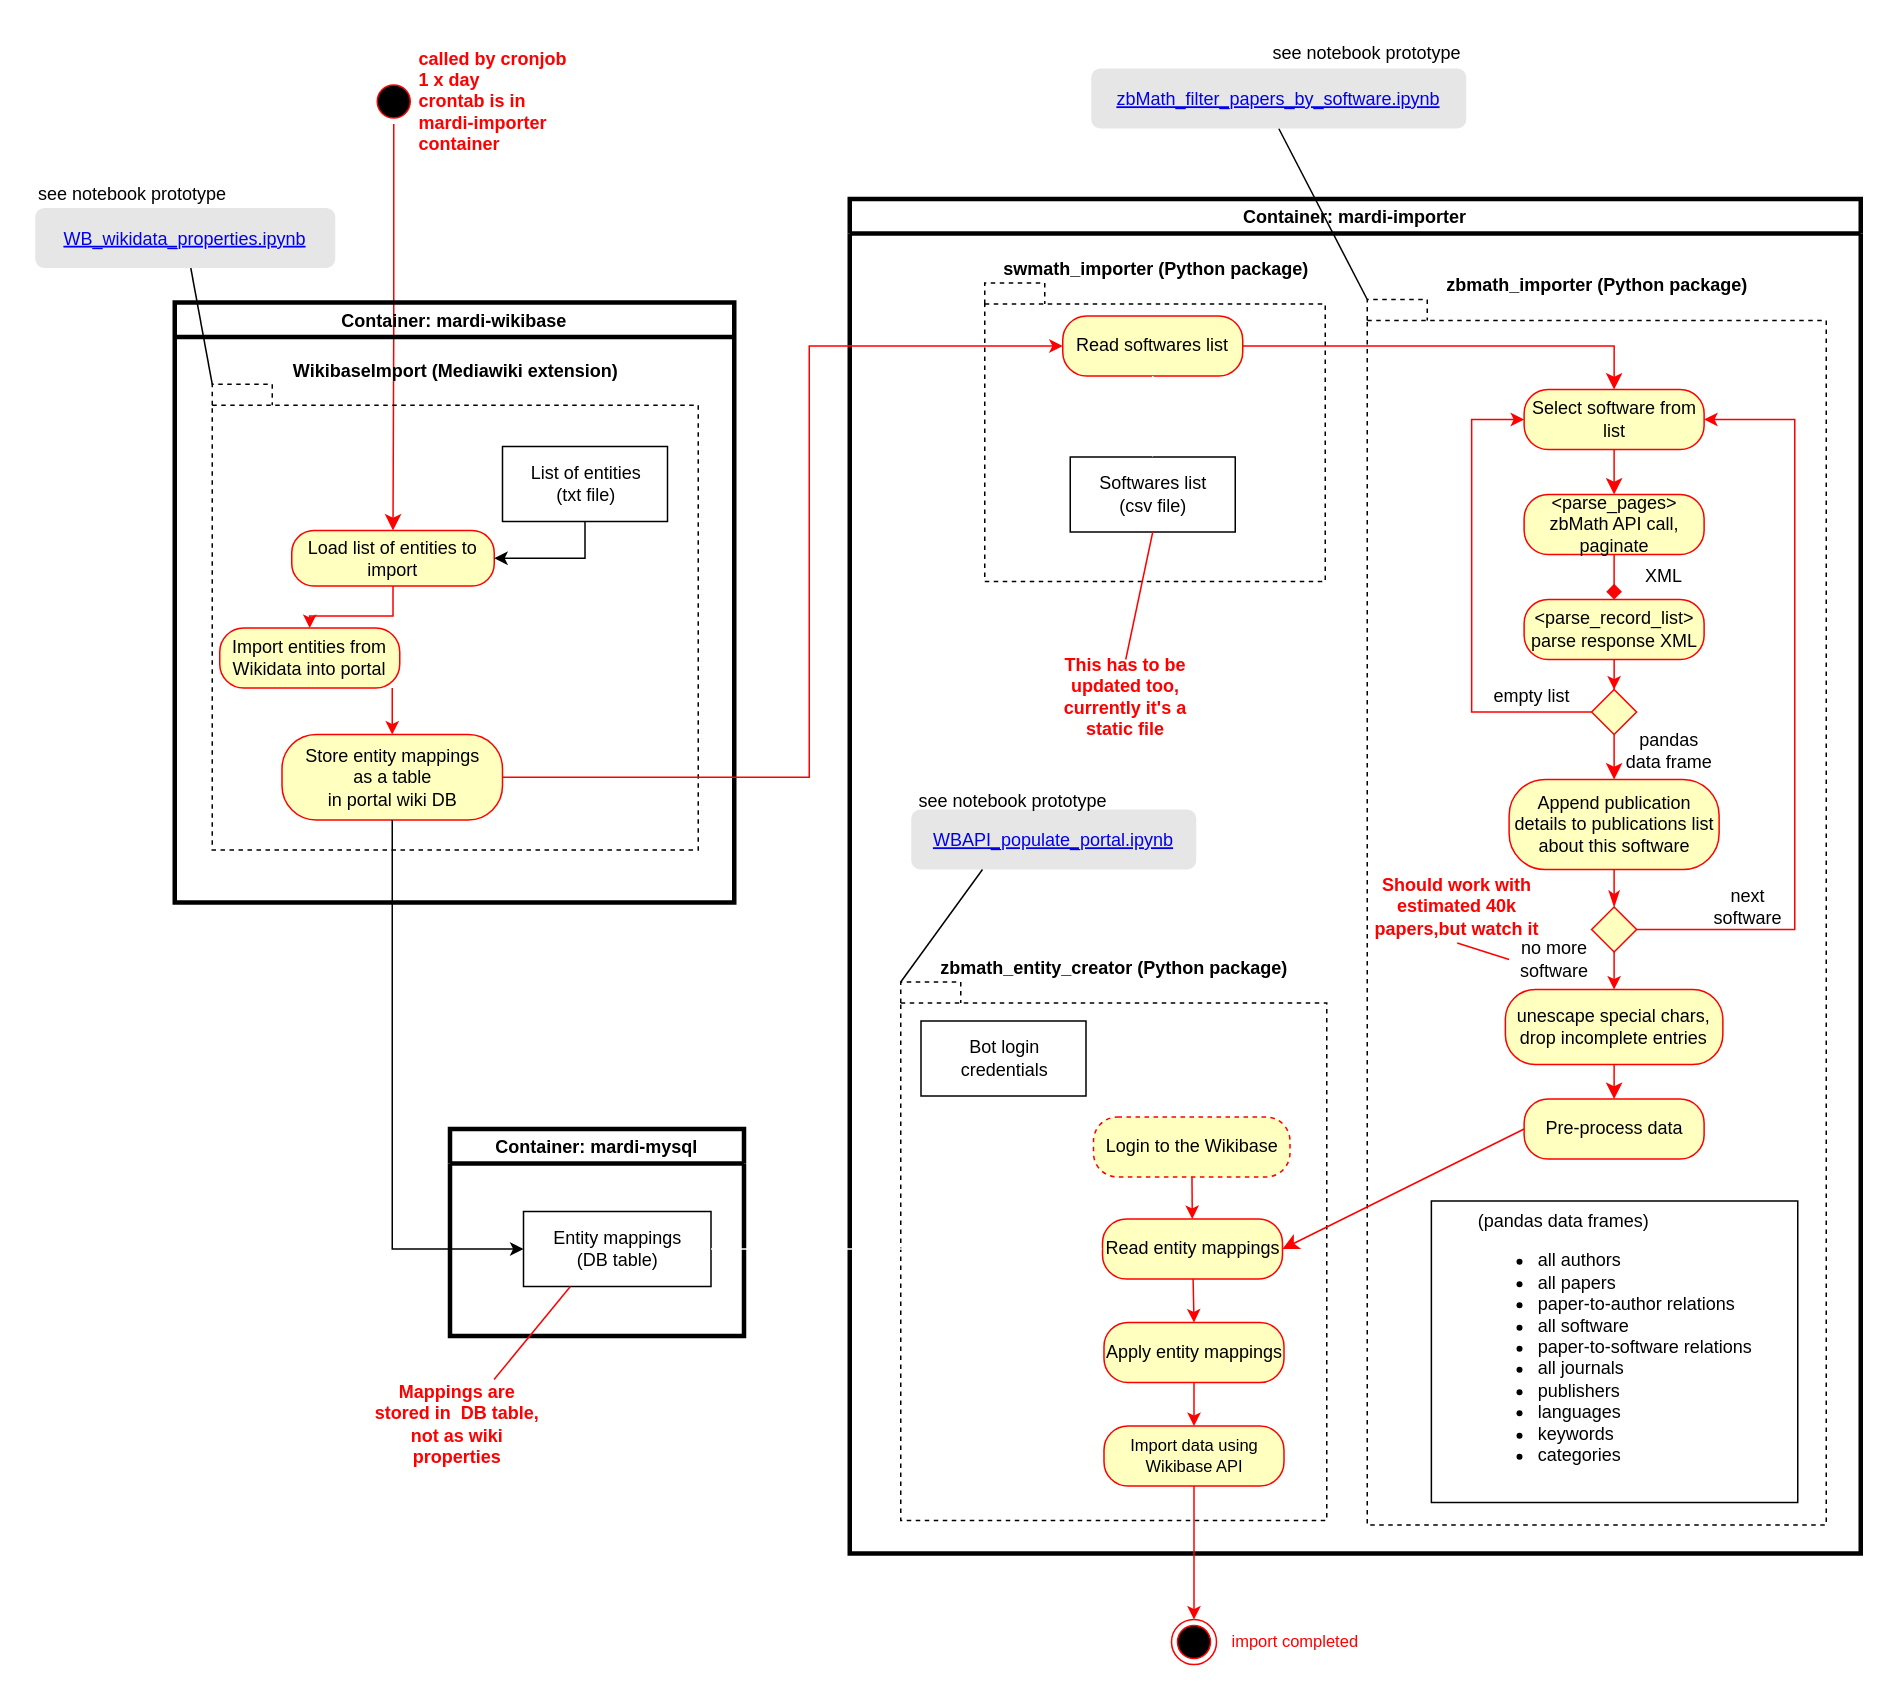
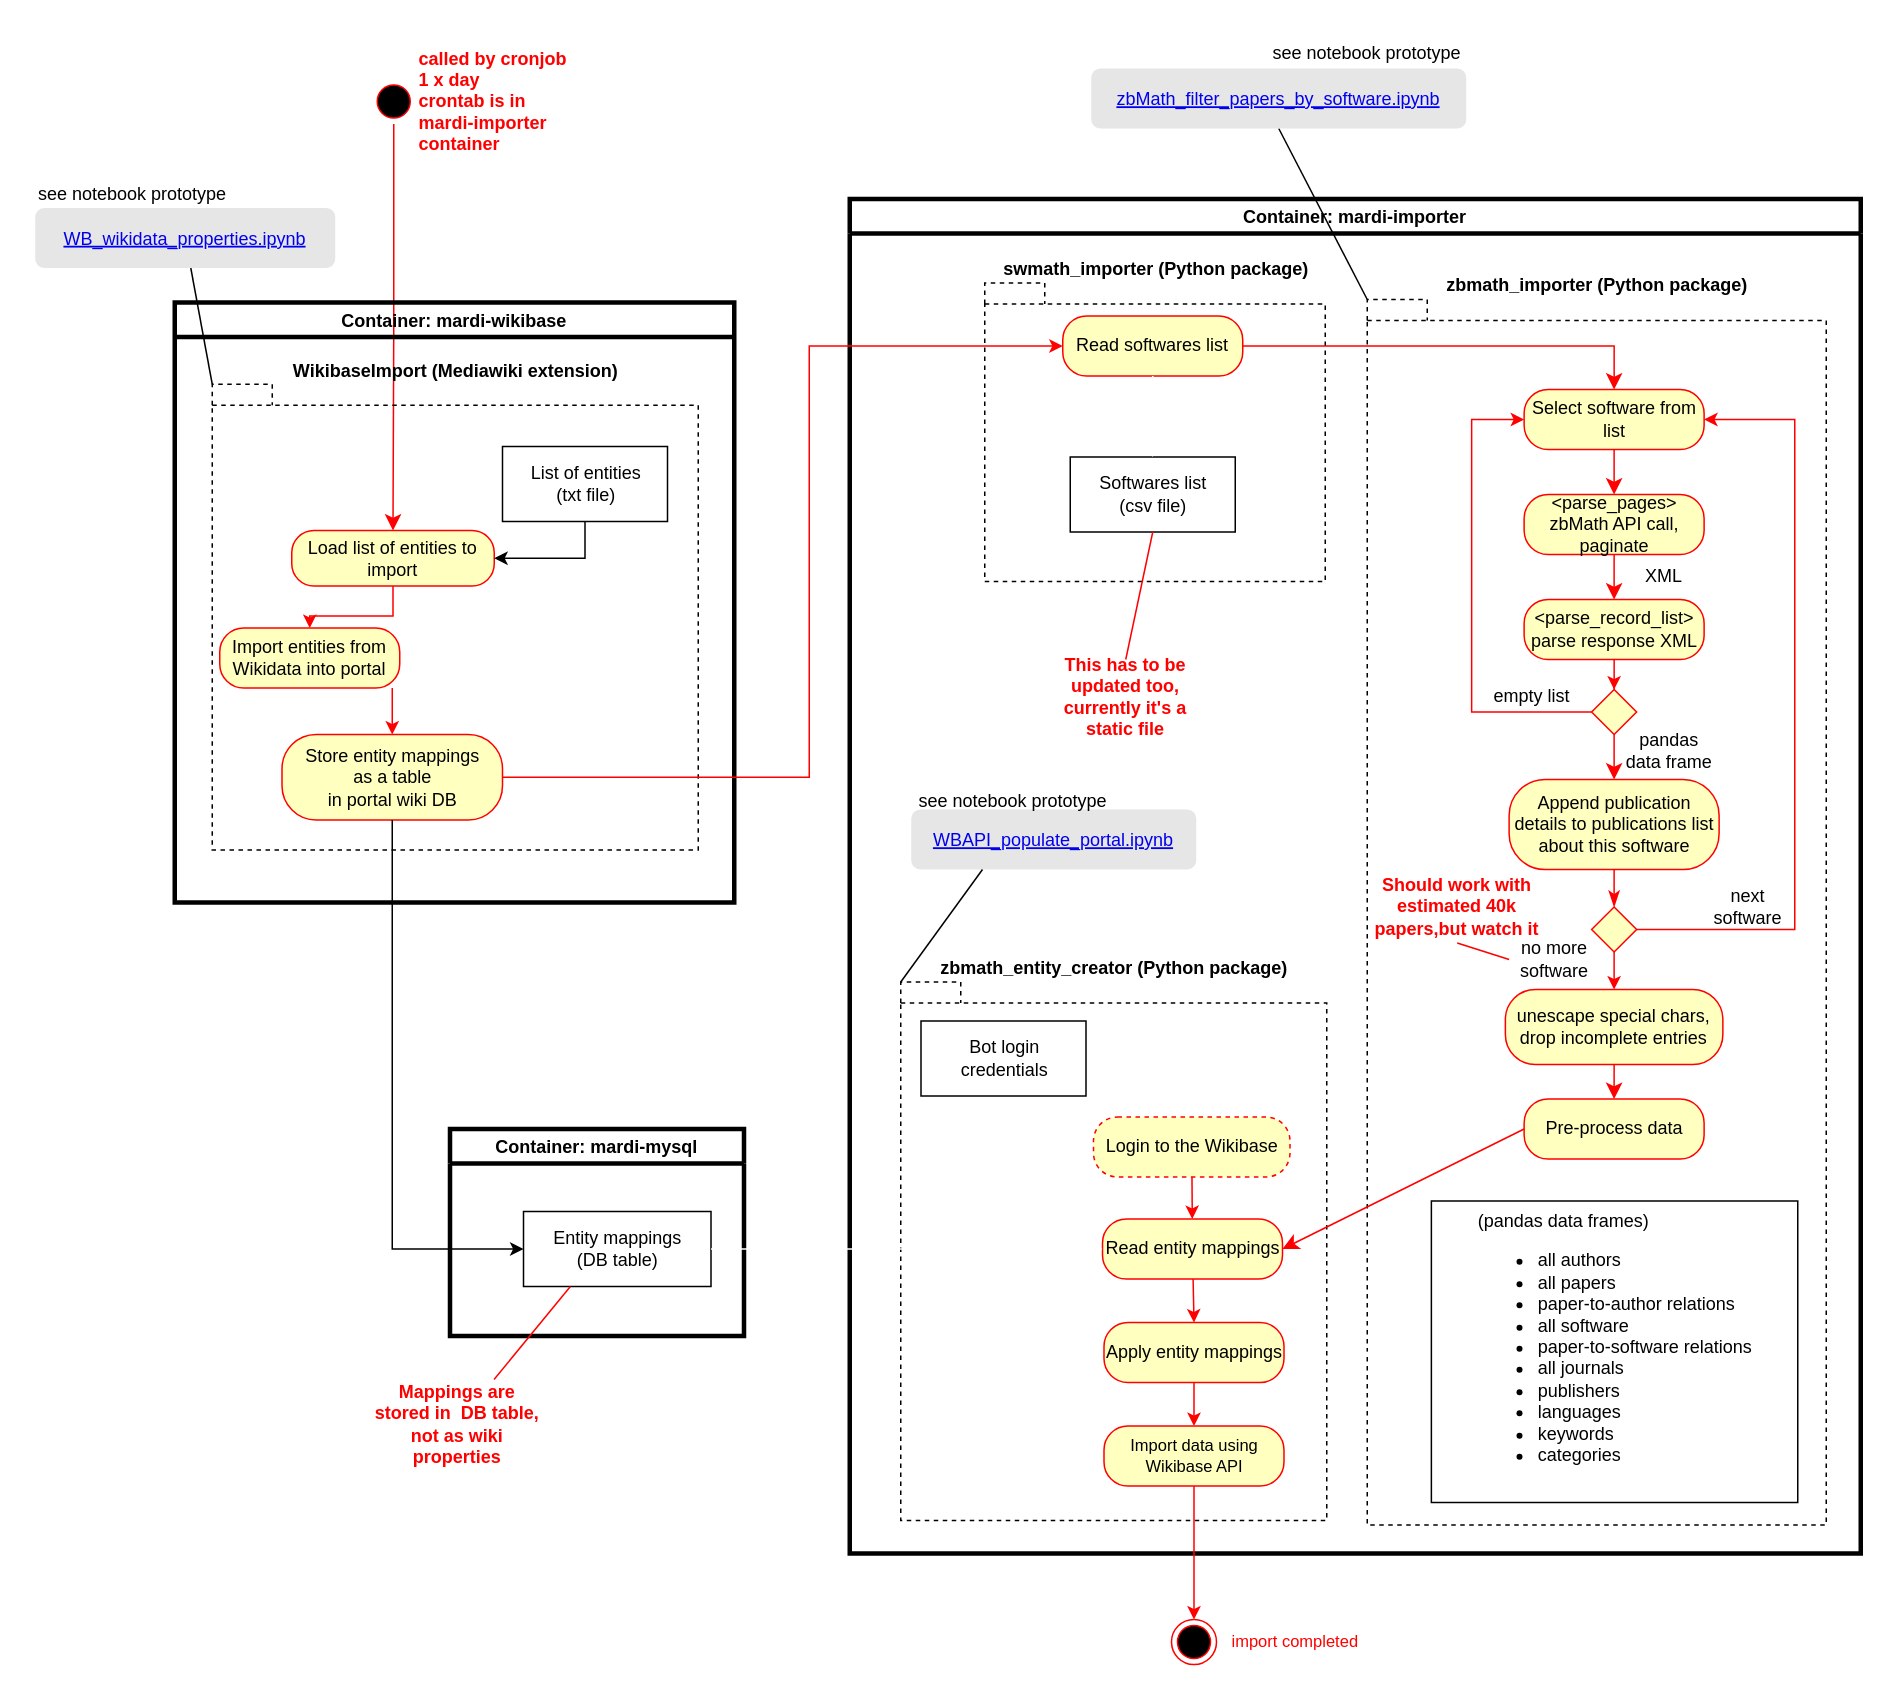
(1614, 584) -> (1614, 585)
